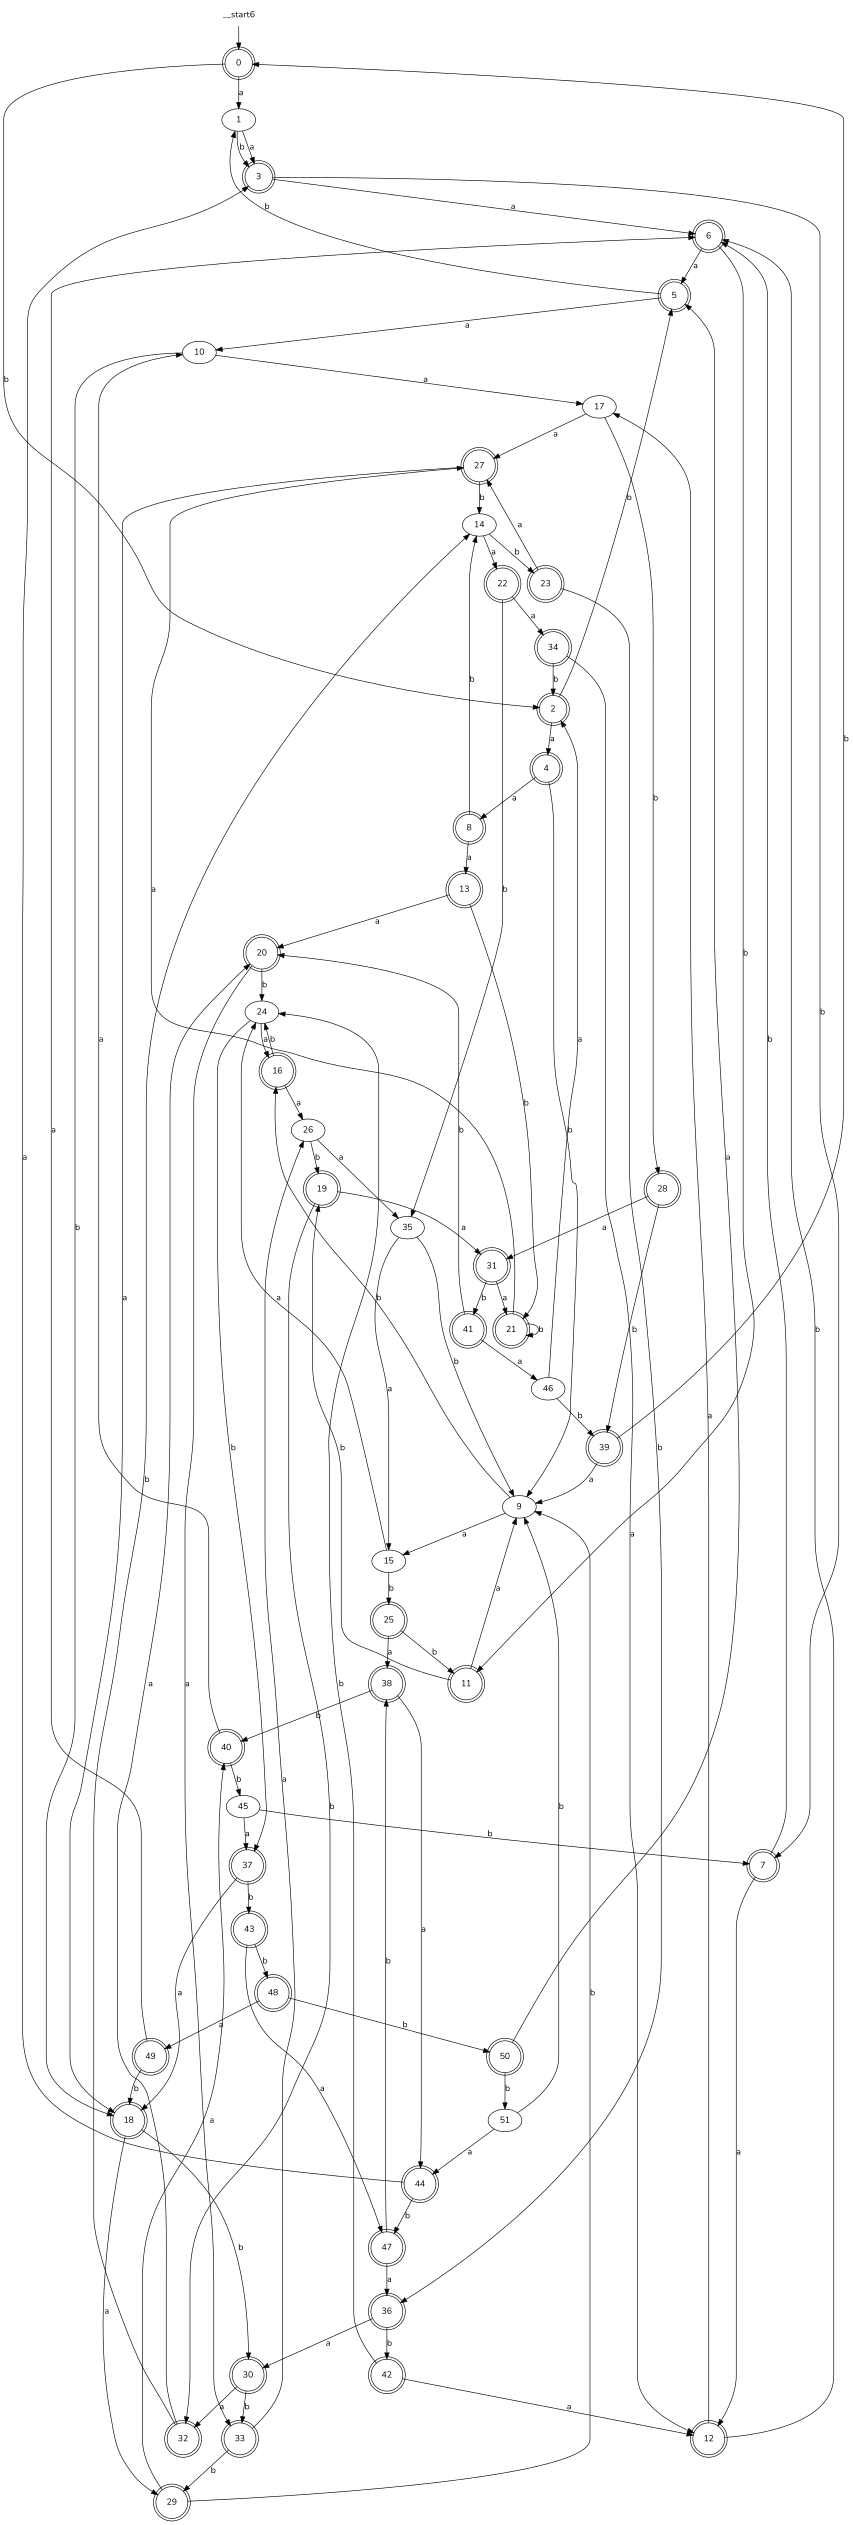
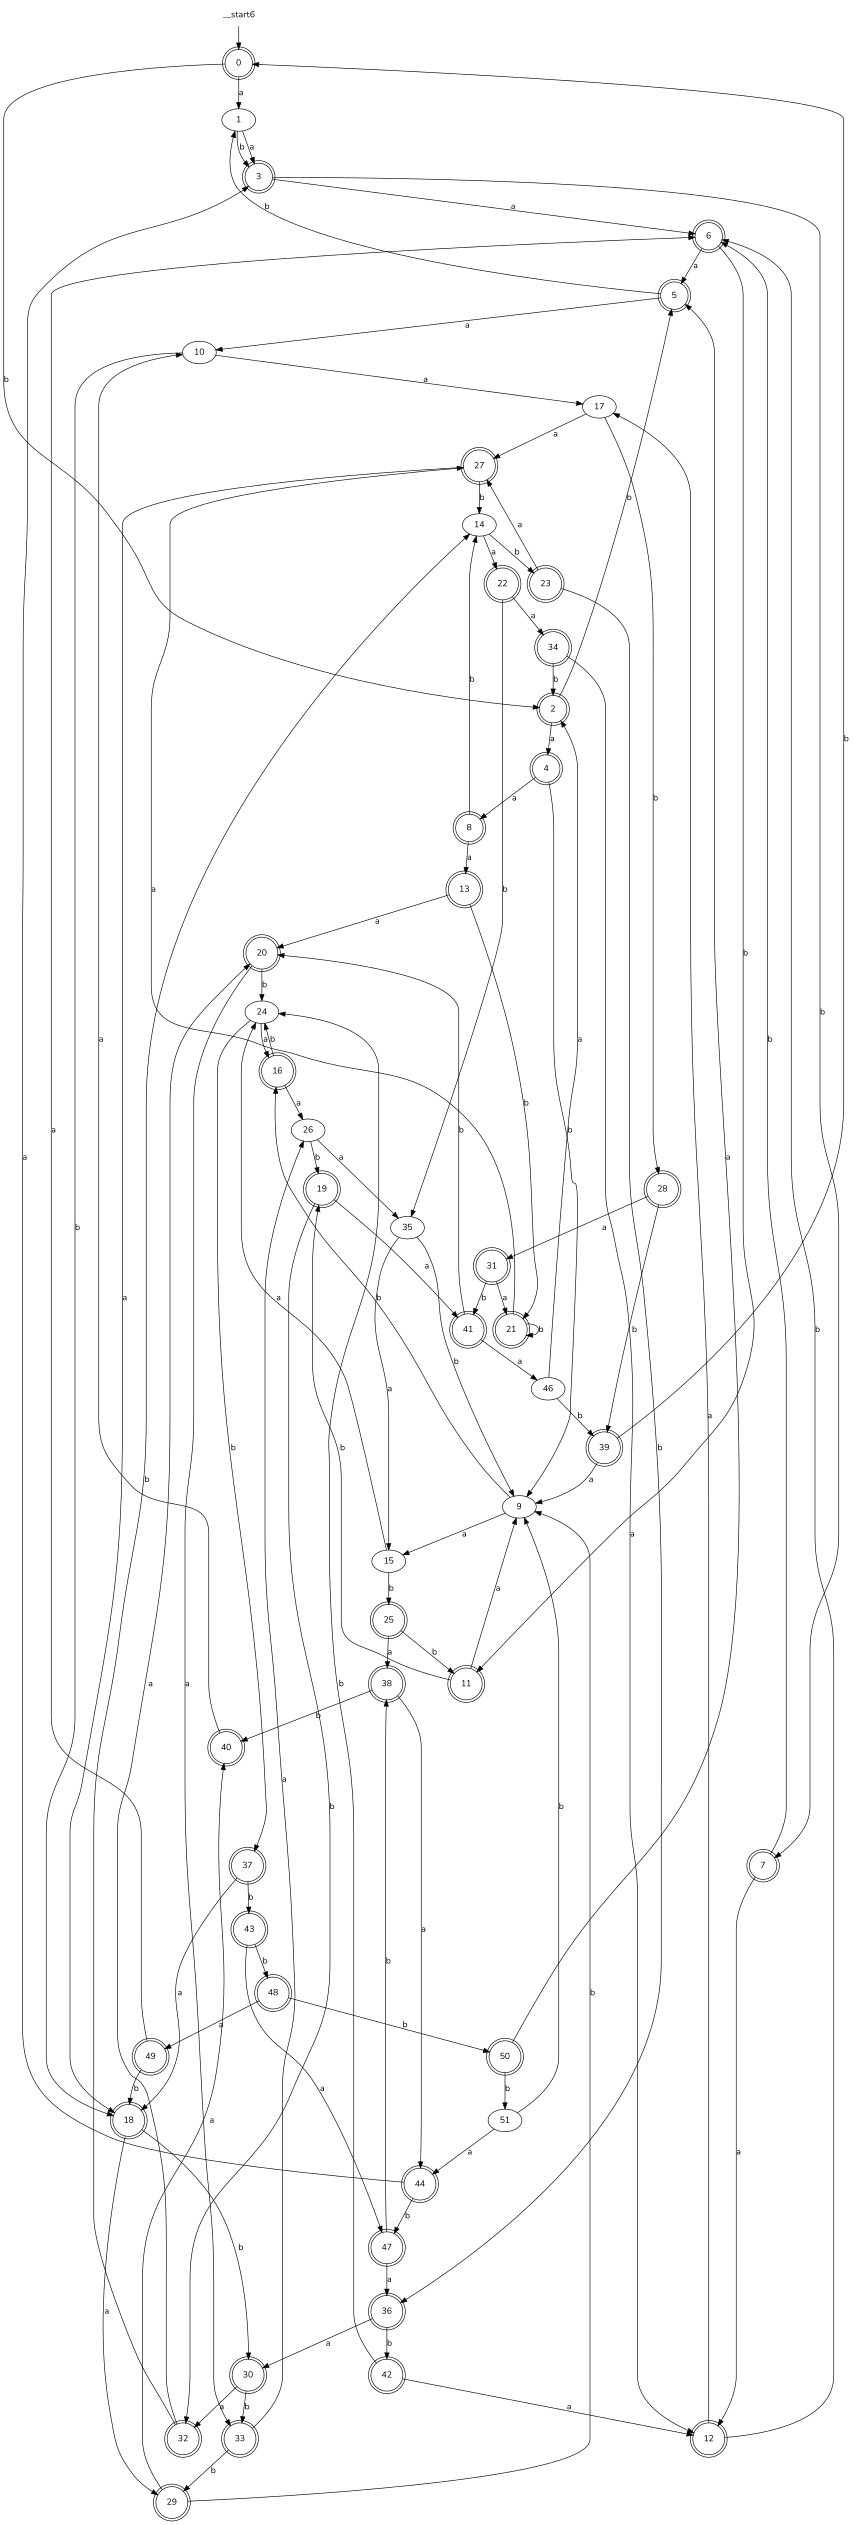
(408, 1208) -> (396, 1254)
(243, 1807) -> none
